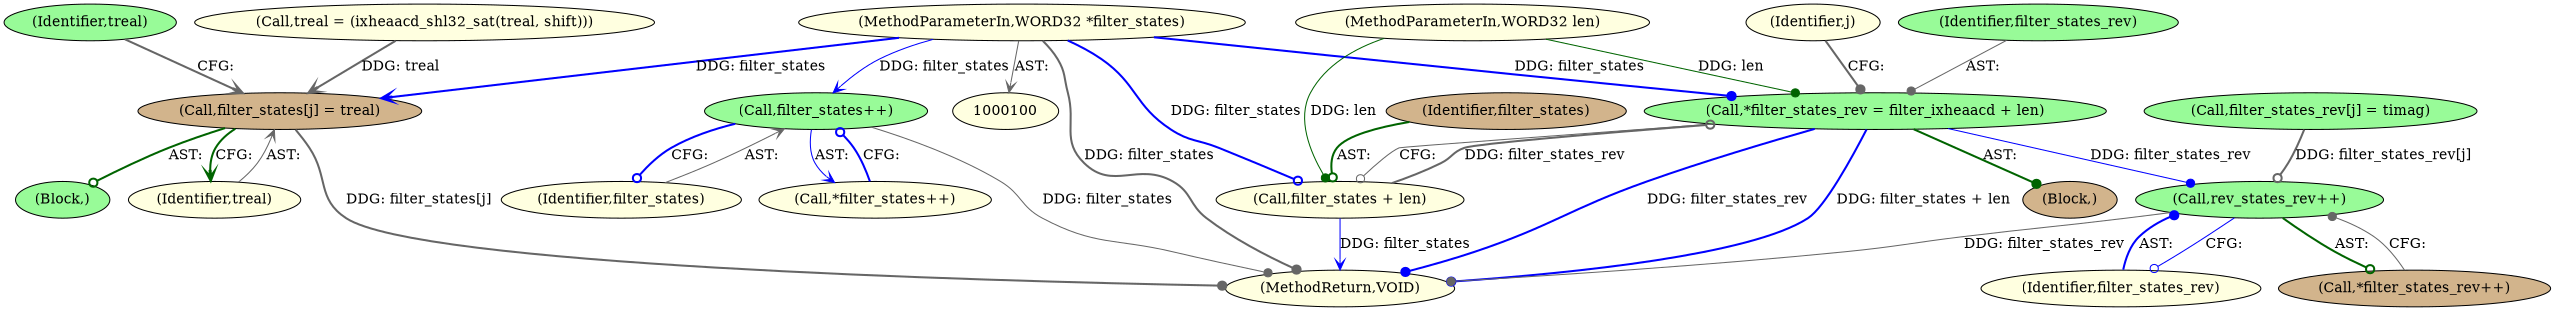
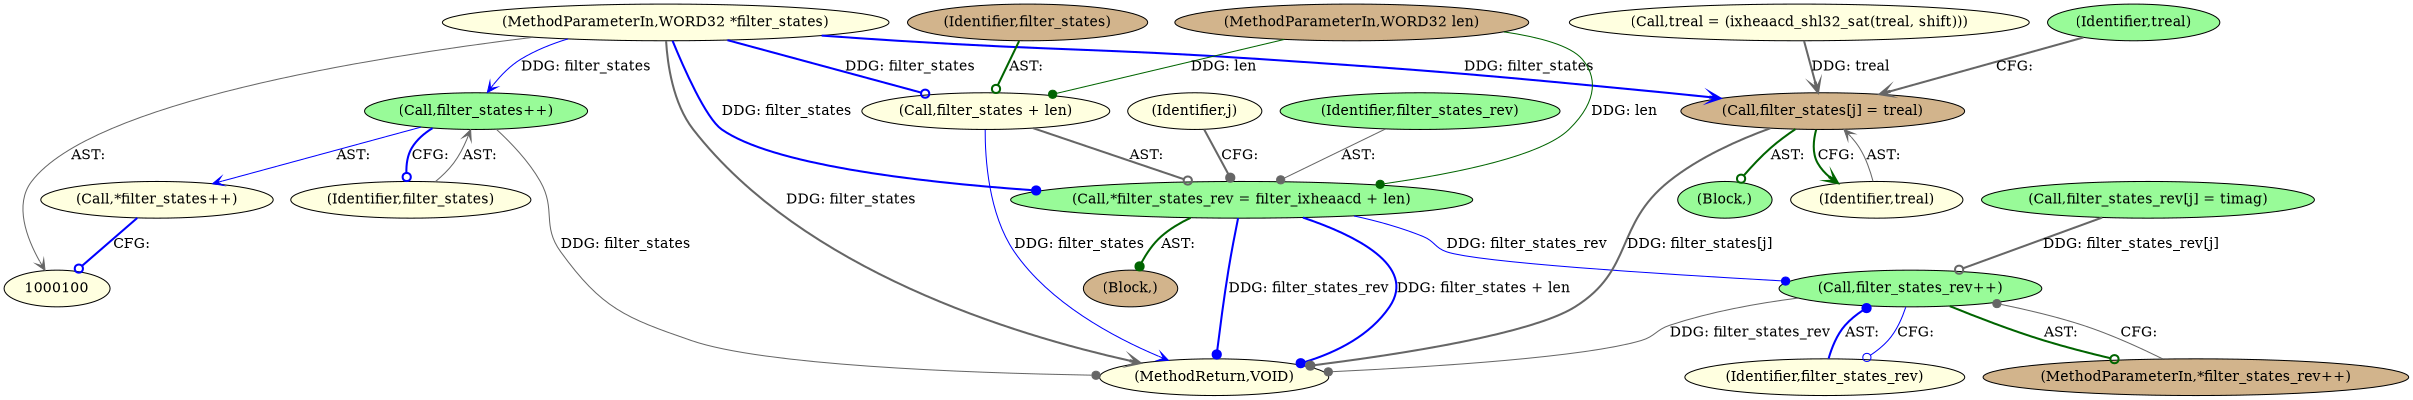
(1473, 22) -> (1352, 22)
(1452, 143) -> none
(1545, 155) -> (1149, 155)
(859, 157) -> (110, 242)
(1136, 174) -> (851, 259)
(2260, 200) -> (1910, 289)
(2415, 289) -> (2196, 377)
